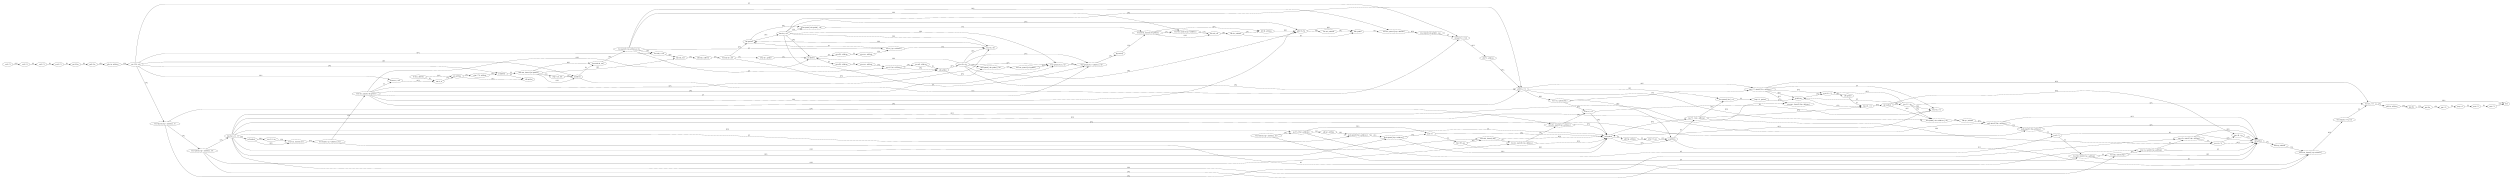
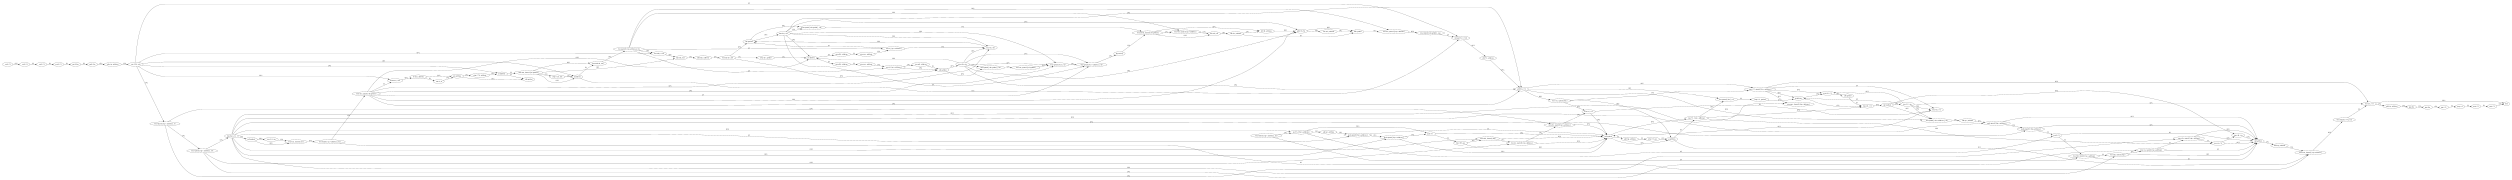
(417, 82) -> (406, 79)
